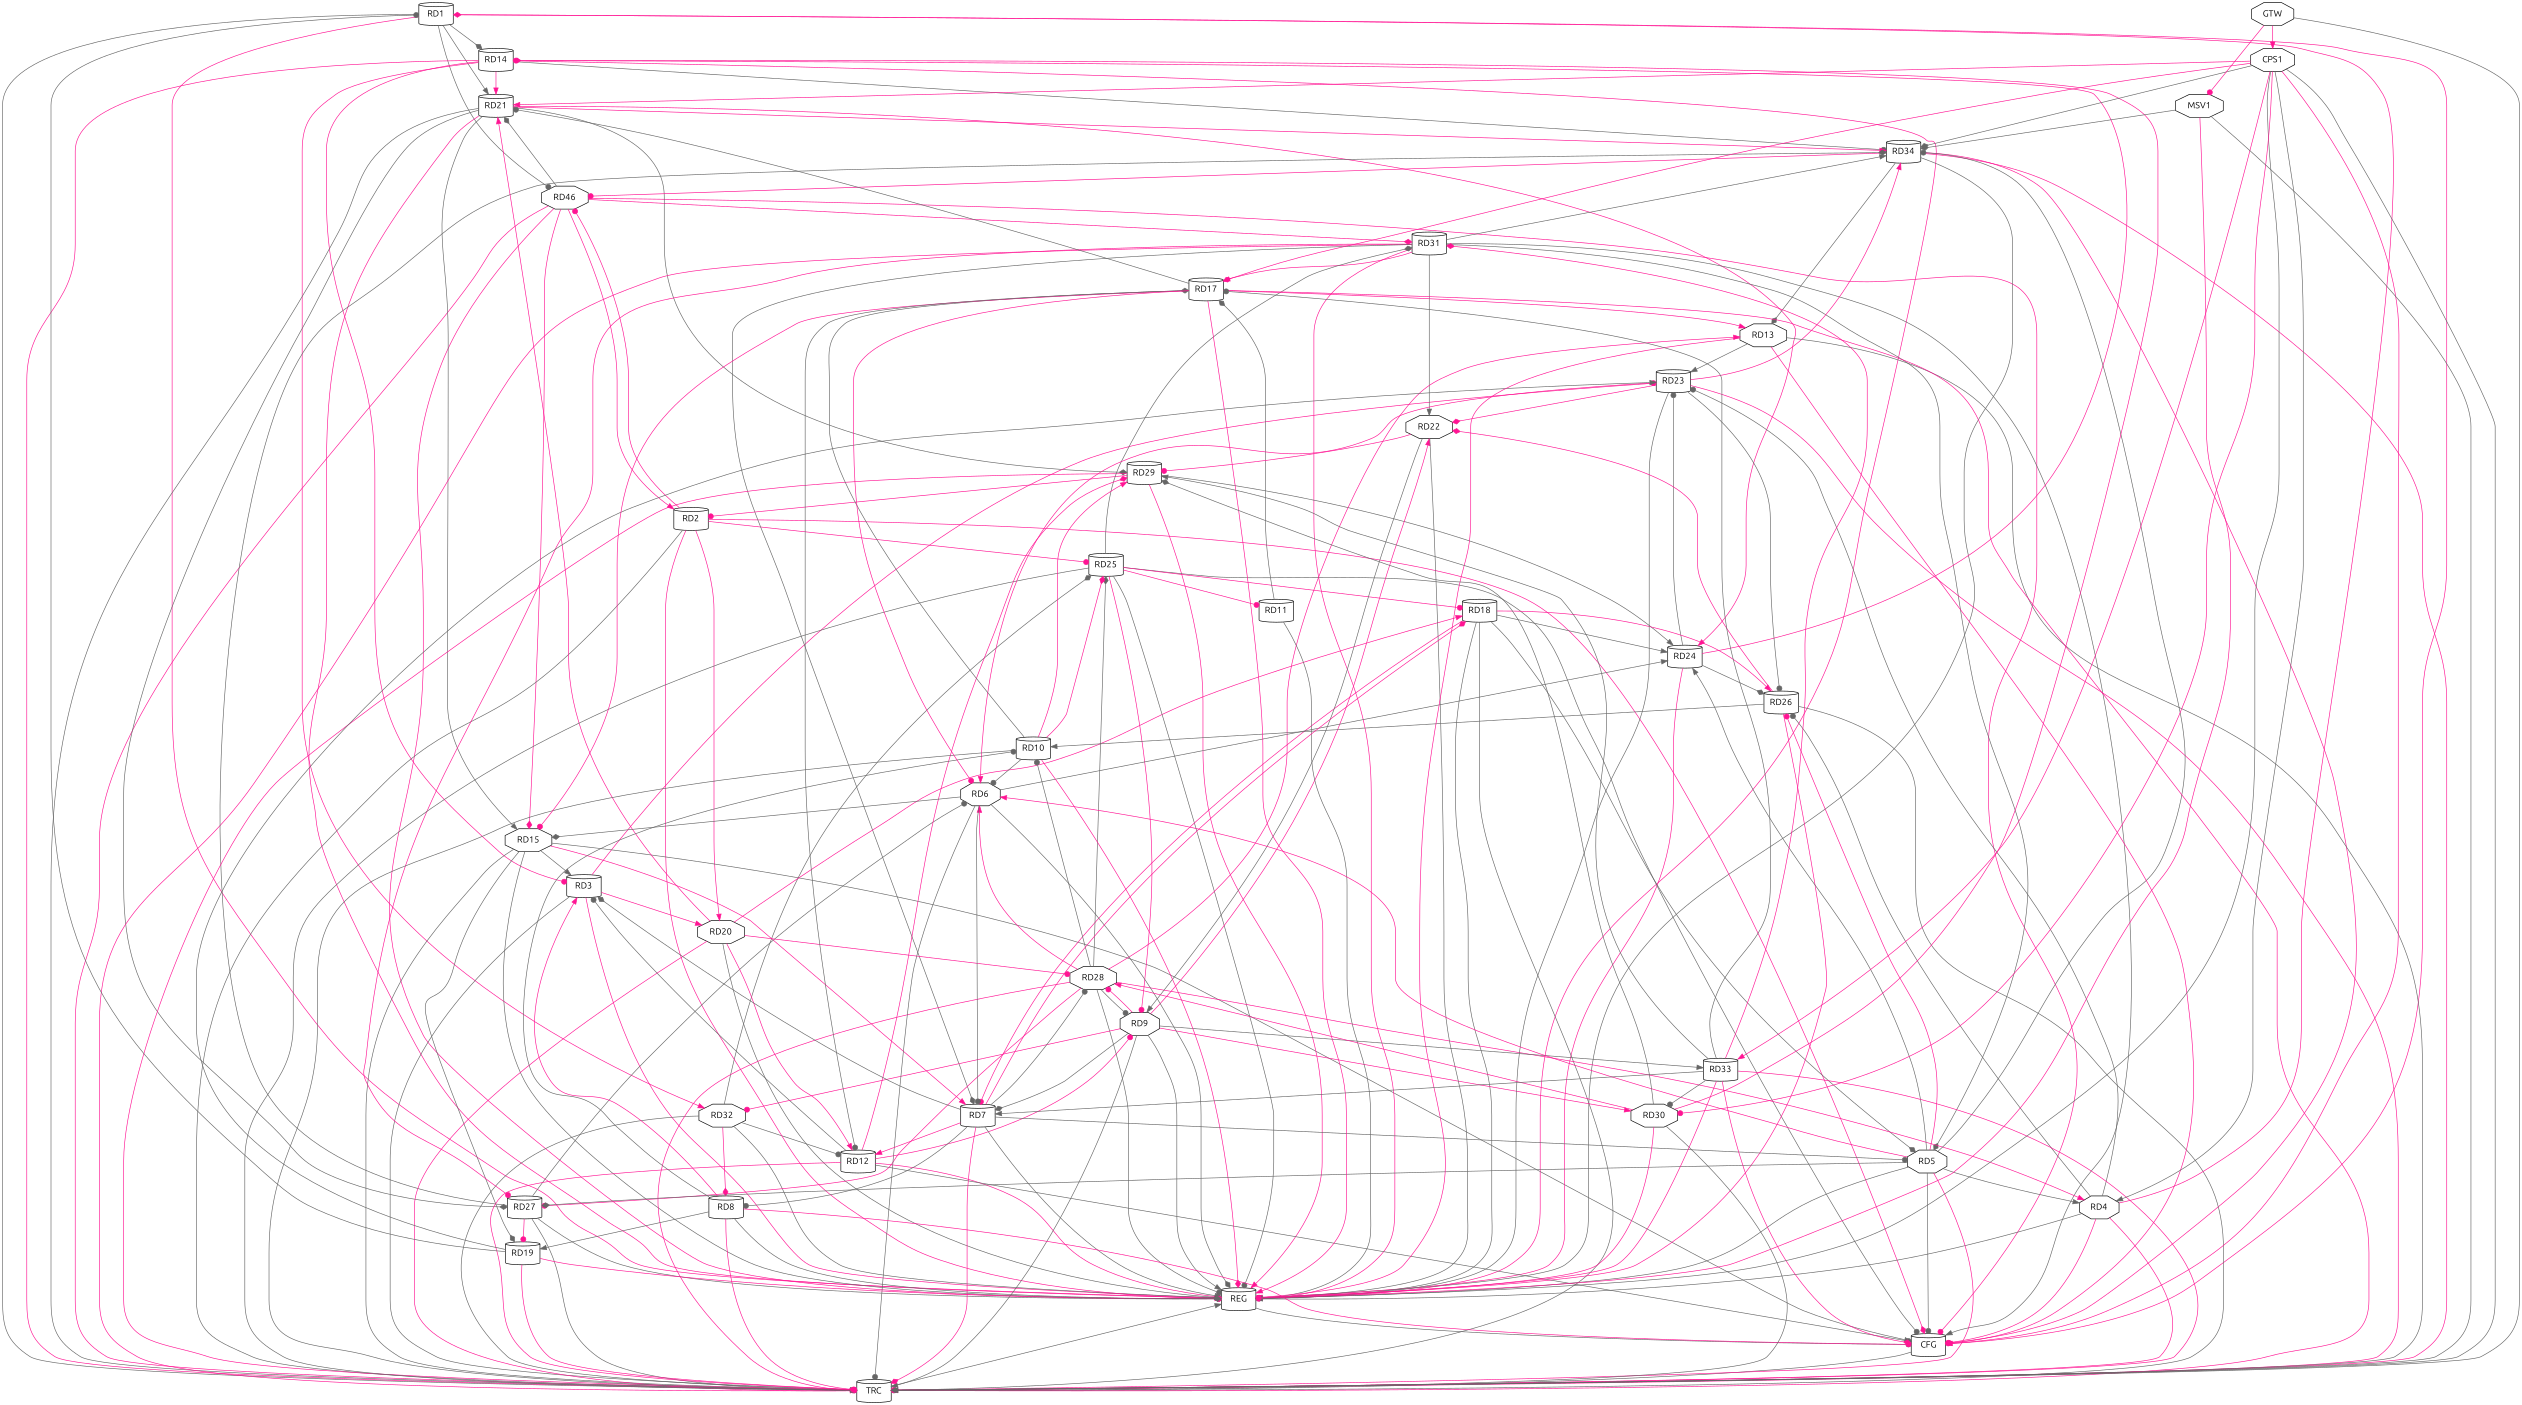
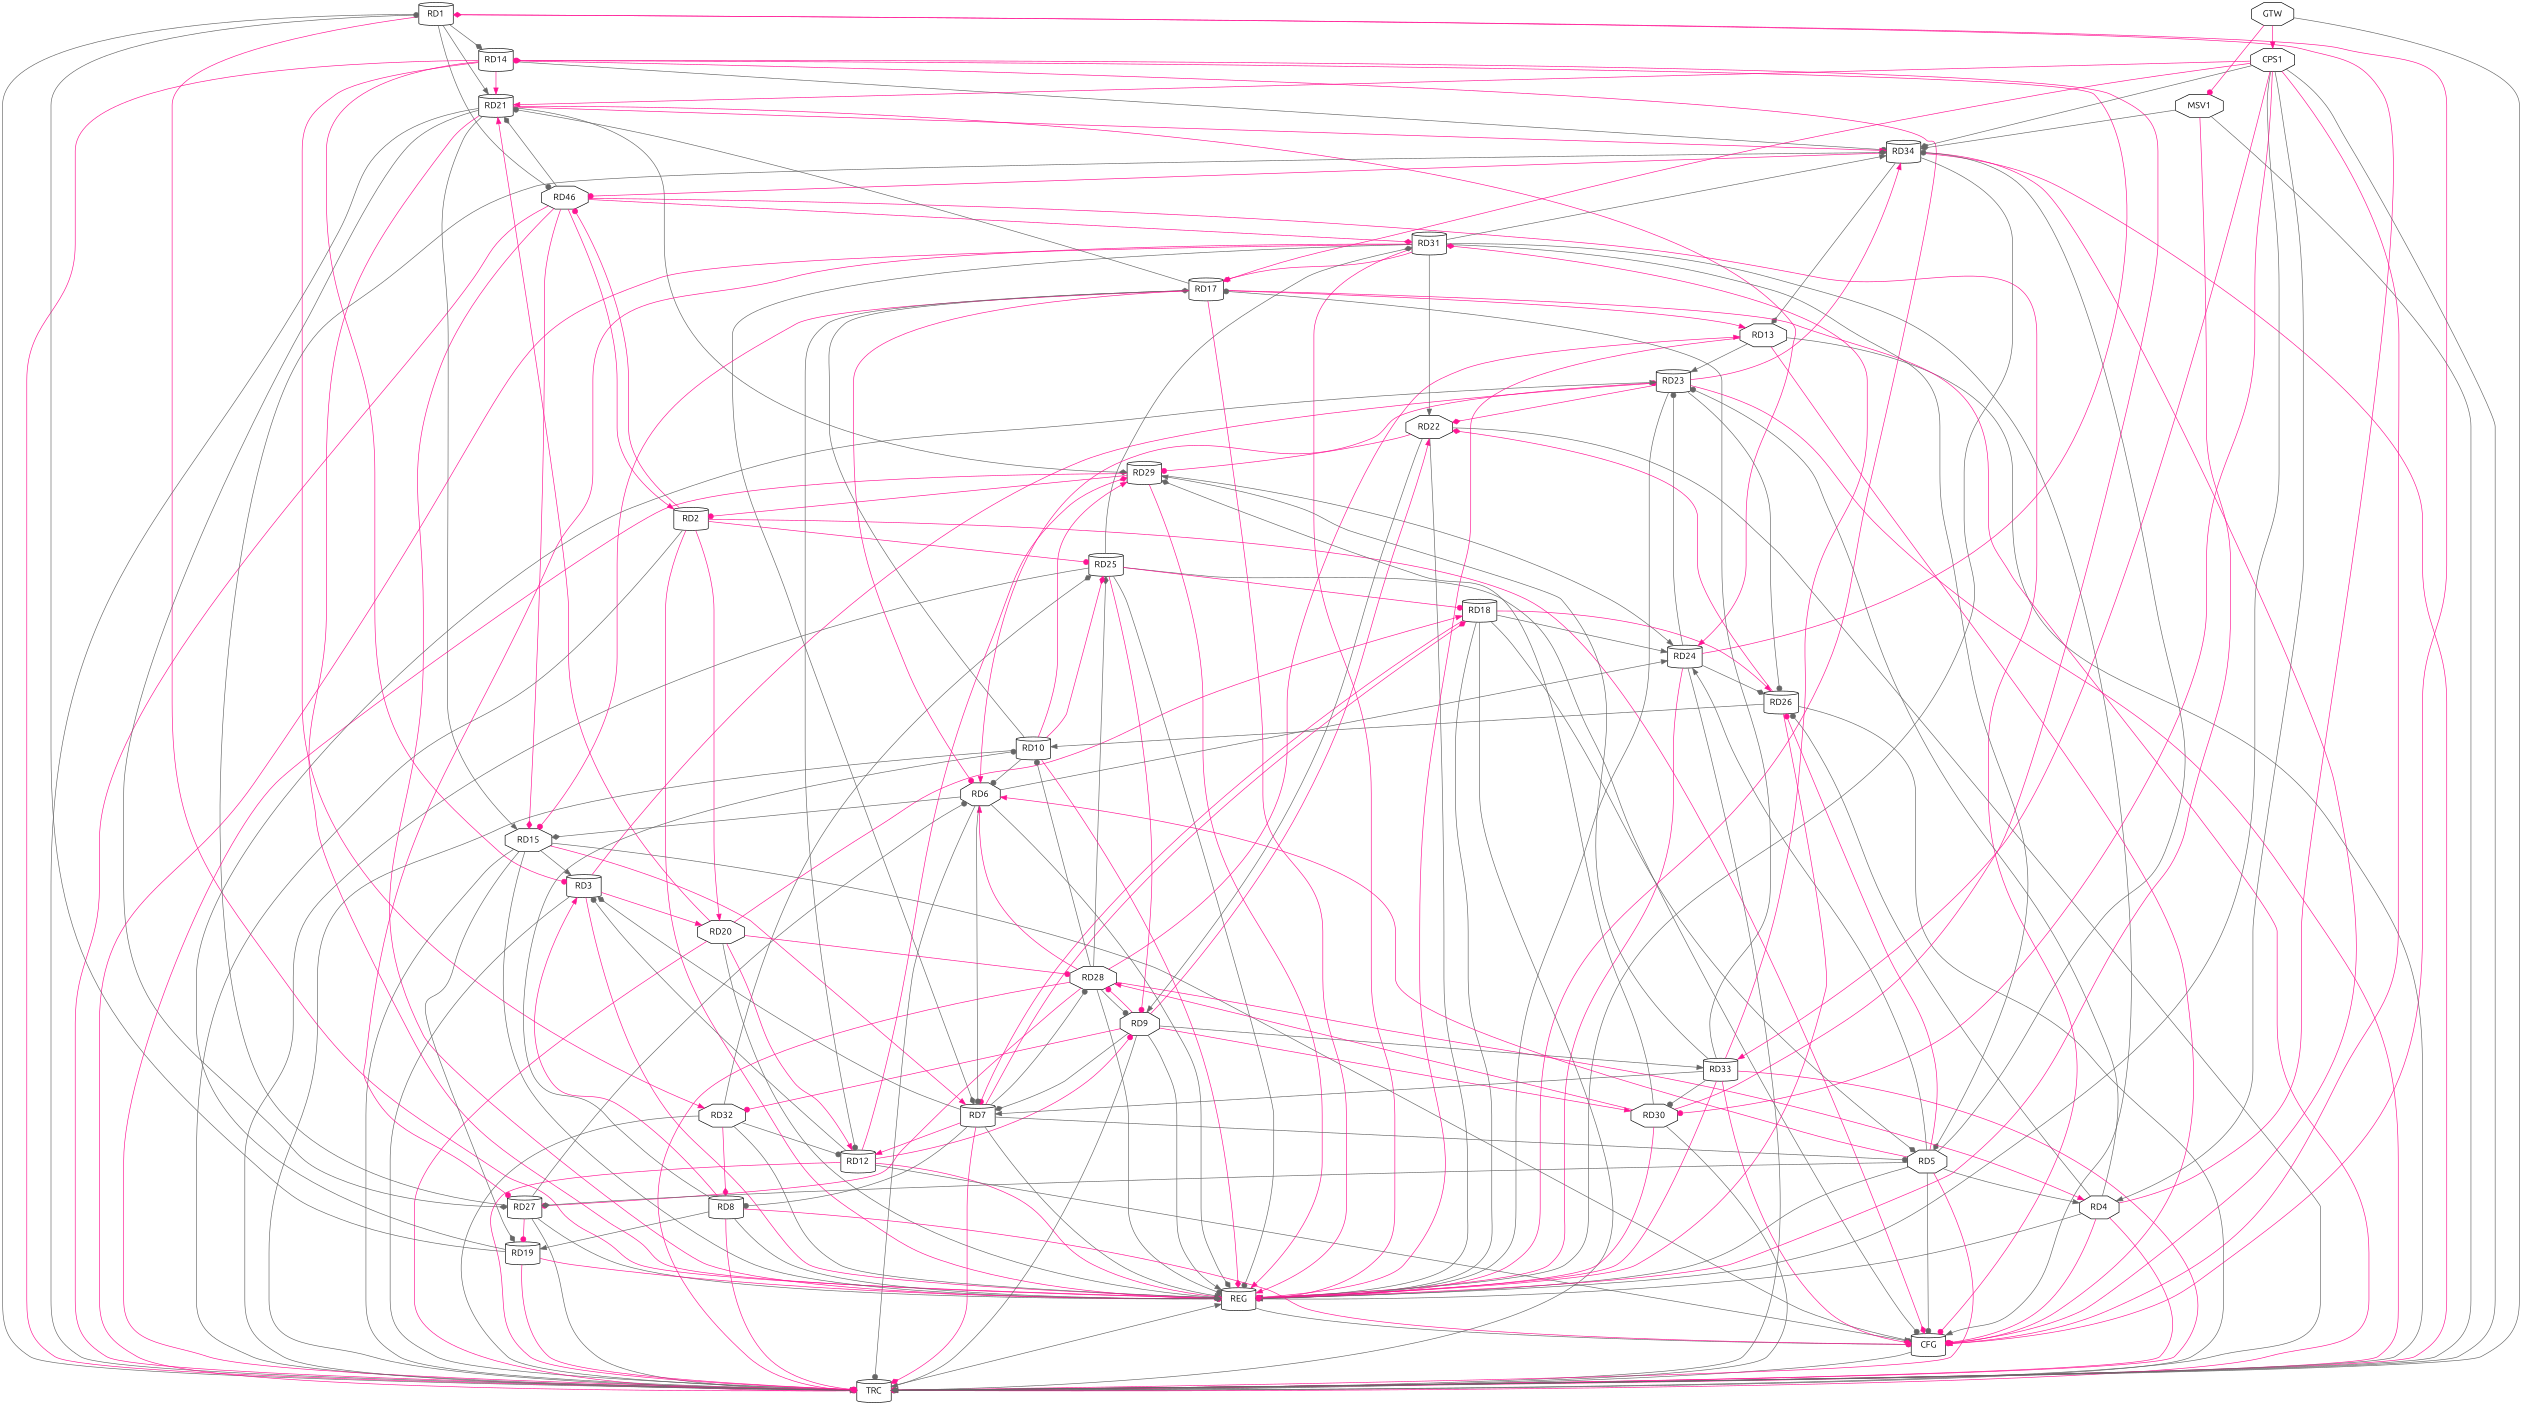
(1276, 611) -> none
none -> (2272, 1346)
none -> (1712, 1365)
